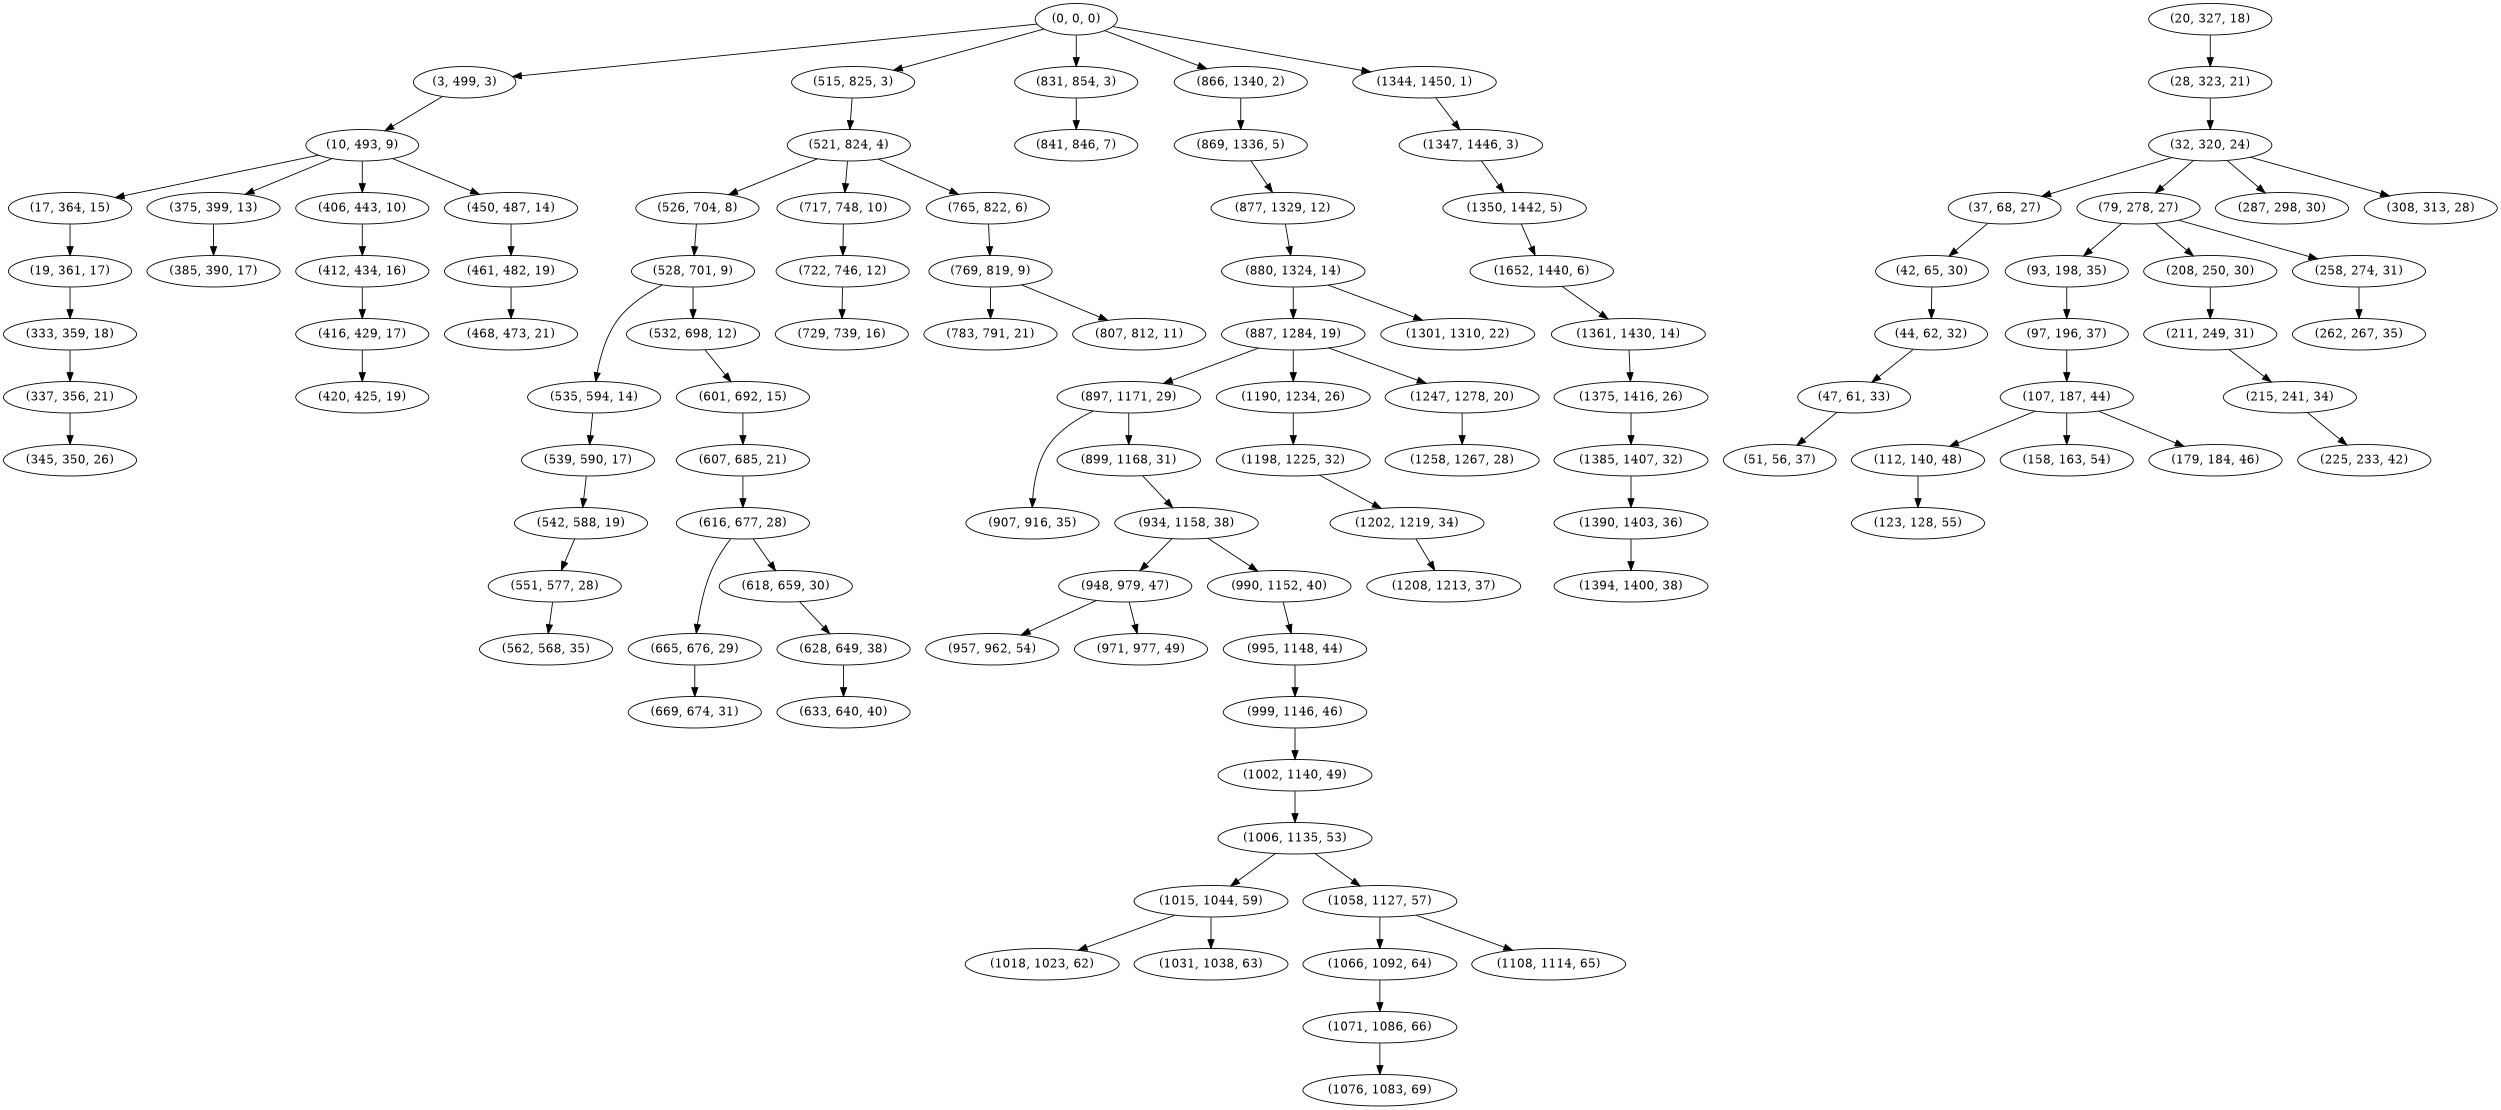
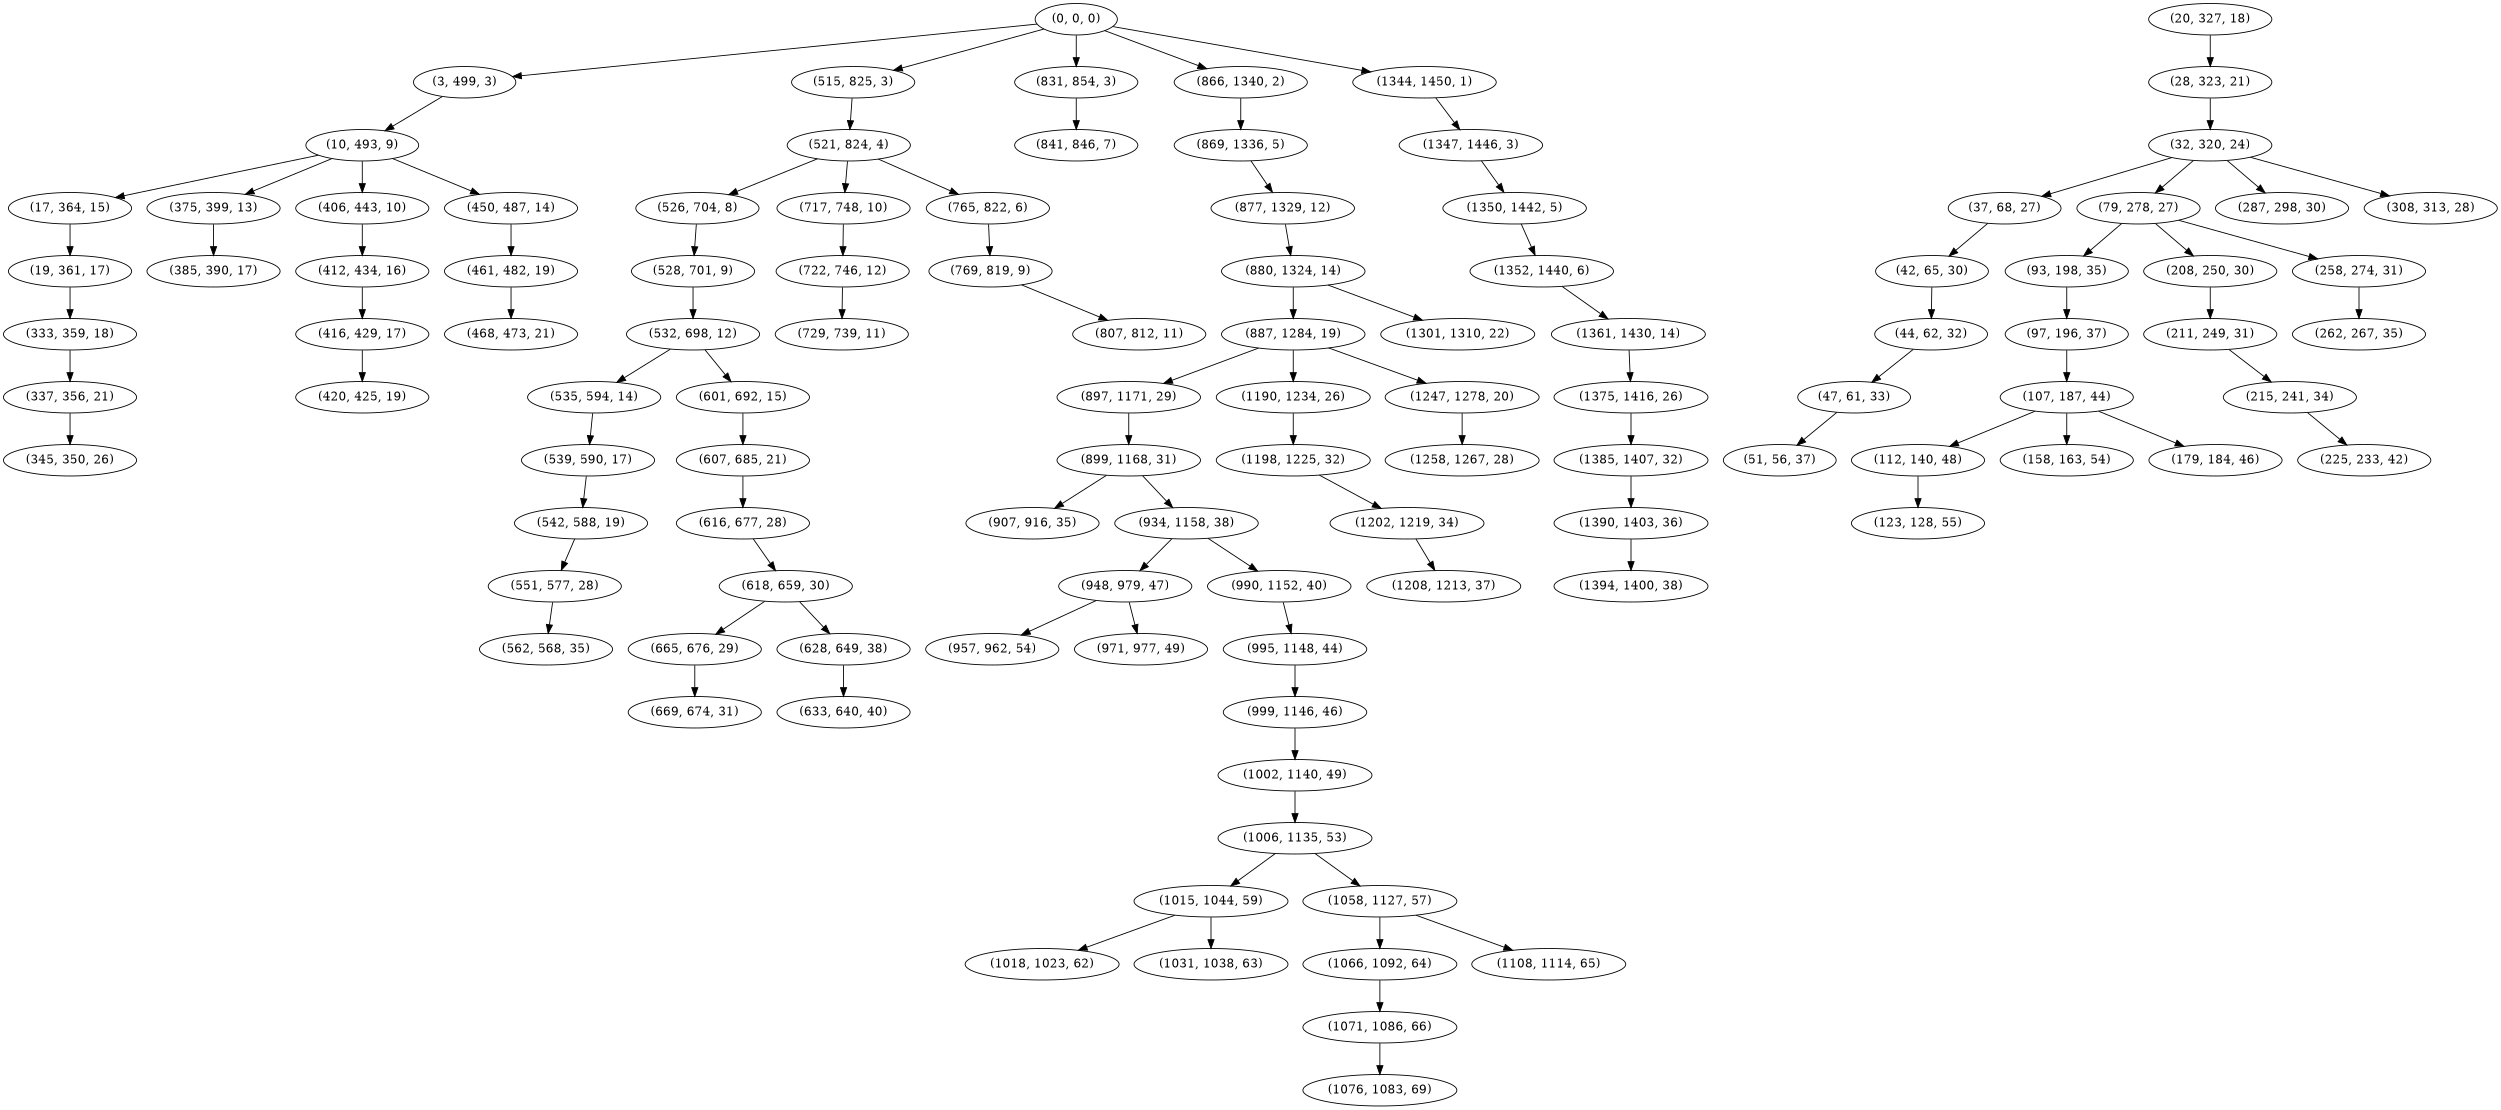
(1542, 271) -> (1542, 271)
(618, 320) -> (647, 363)
(842, 334) -> (842, 334)
(990, 334) -> none
(1049, 445) -> (1084, 489)
(708, 579) -> (744, 615)
